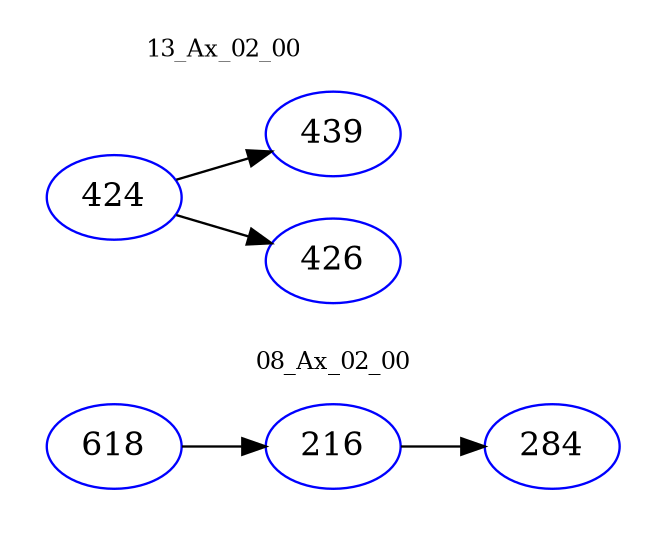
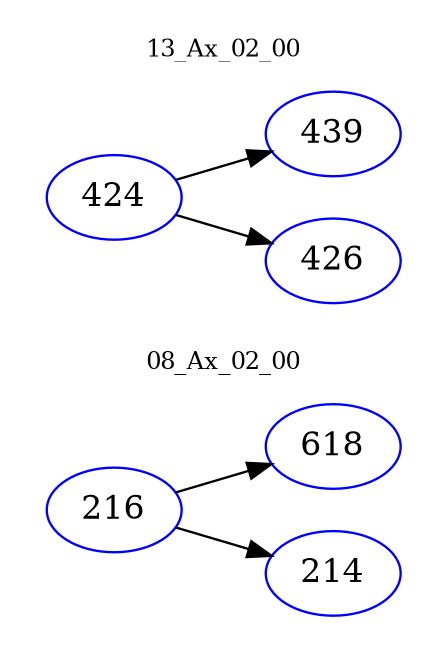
(212, 446) -> (212, 482)
(552, 446) -> (333, 573)
